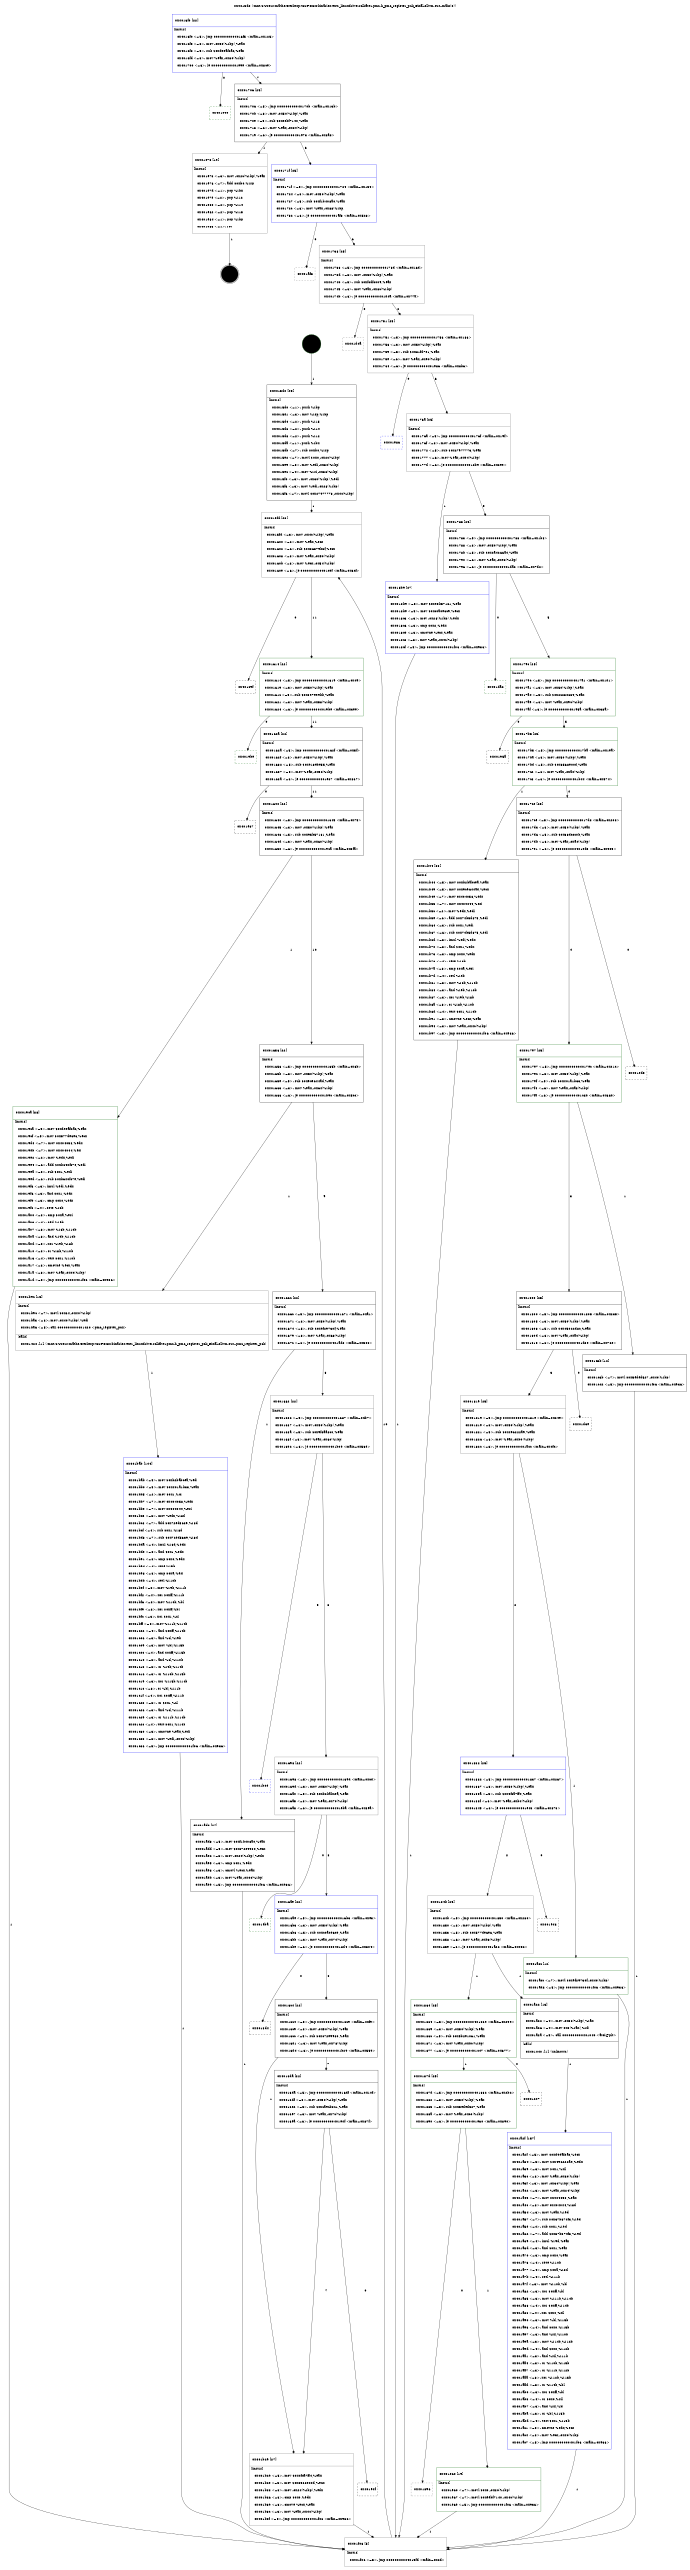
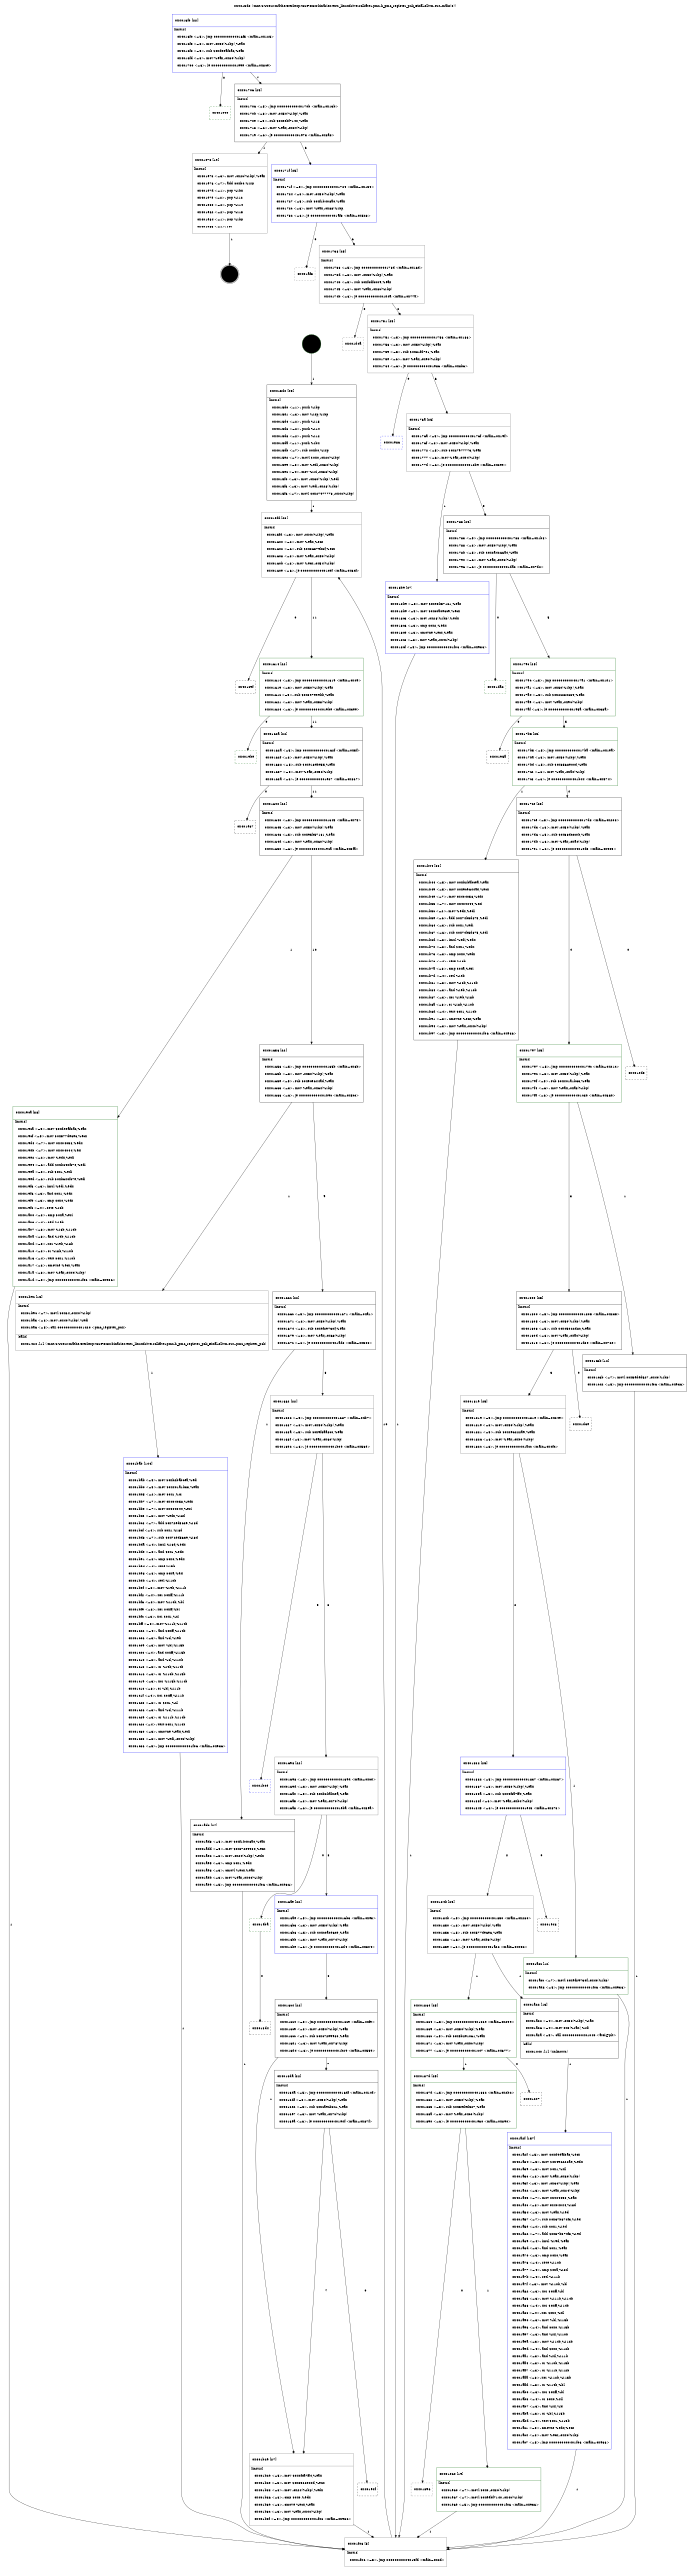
(281, 1985) -> (260, 1975)
